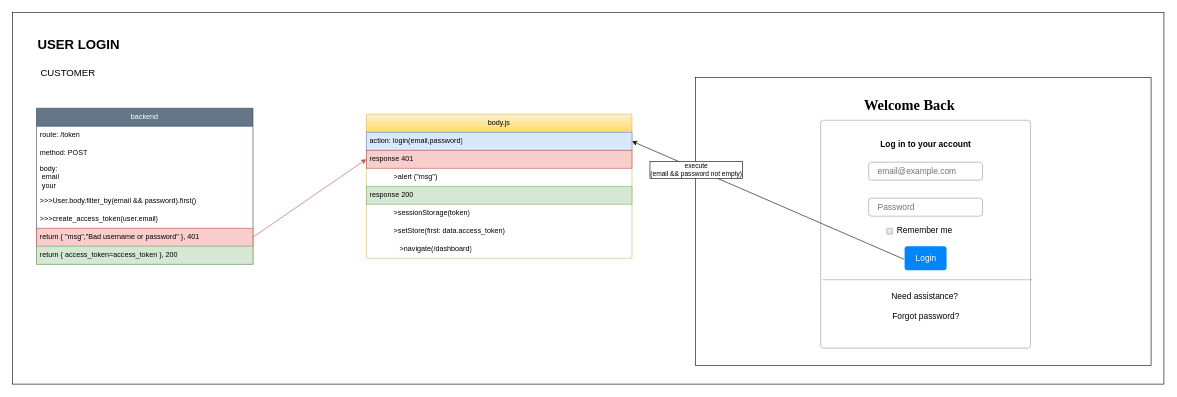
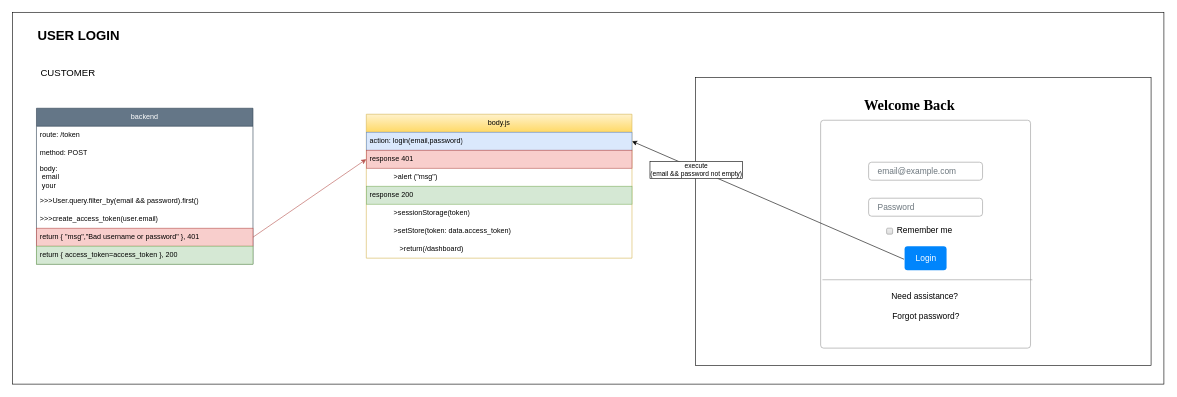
(84, 45) -> (84, 36)
(926, 144) -> none
(129, 201) -> (131, 201)
(437, 231) -> (438, 231)
(411, 249) -> (408, 249)
